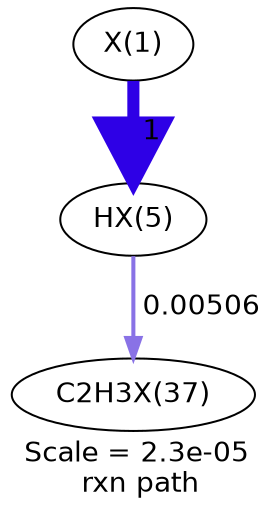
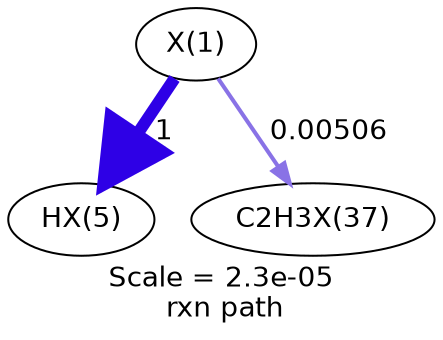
(133, 297) -> (248, 123)
